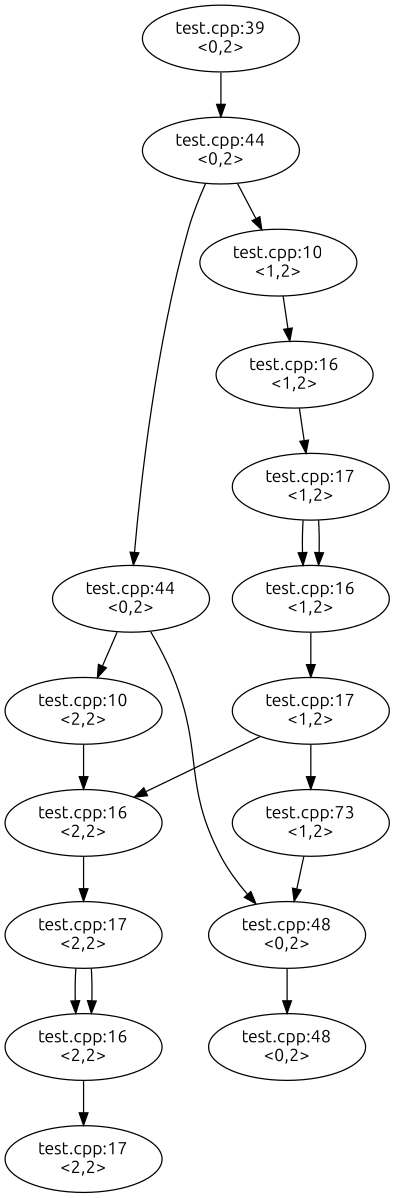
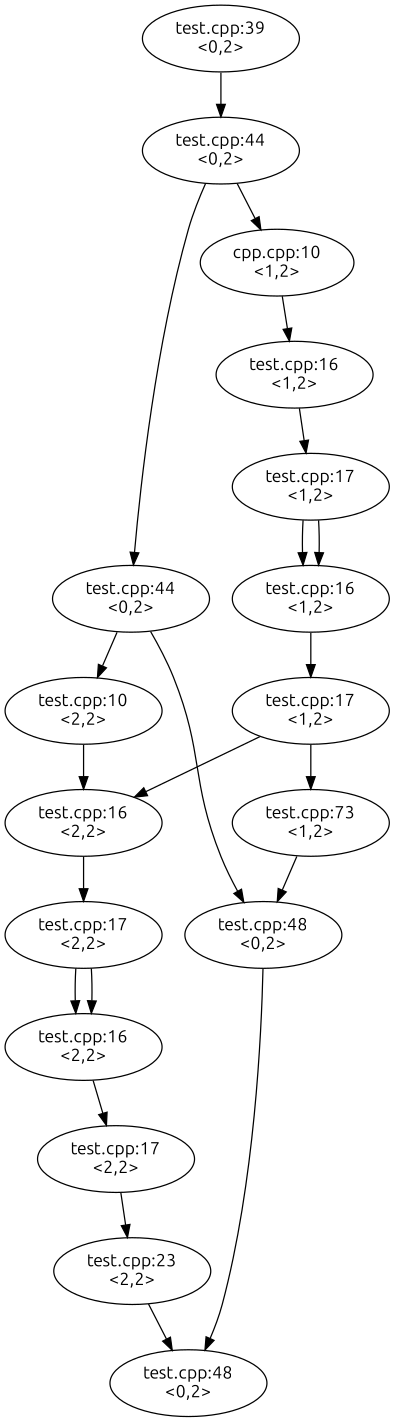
(278, 263) -> (277, 263)
none -> (132, 1271)
